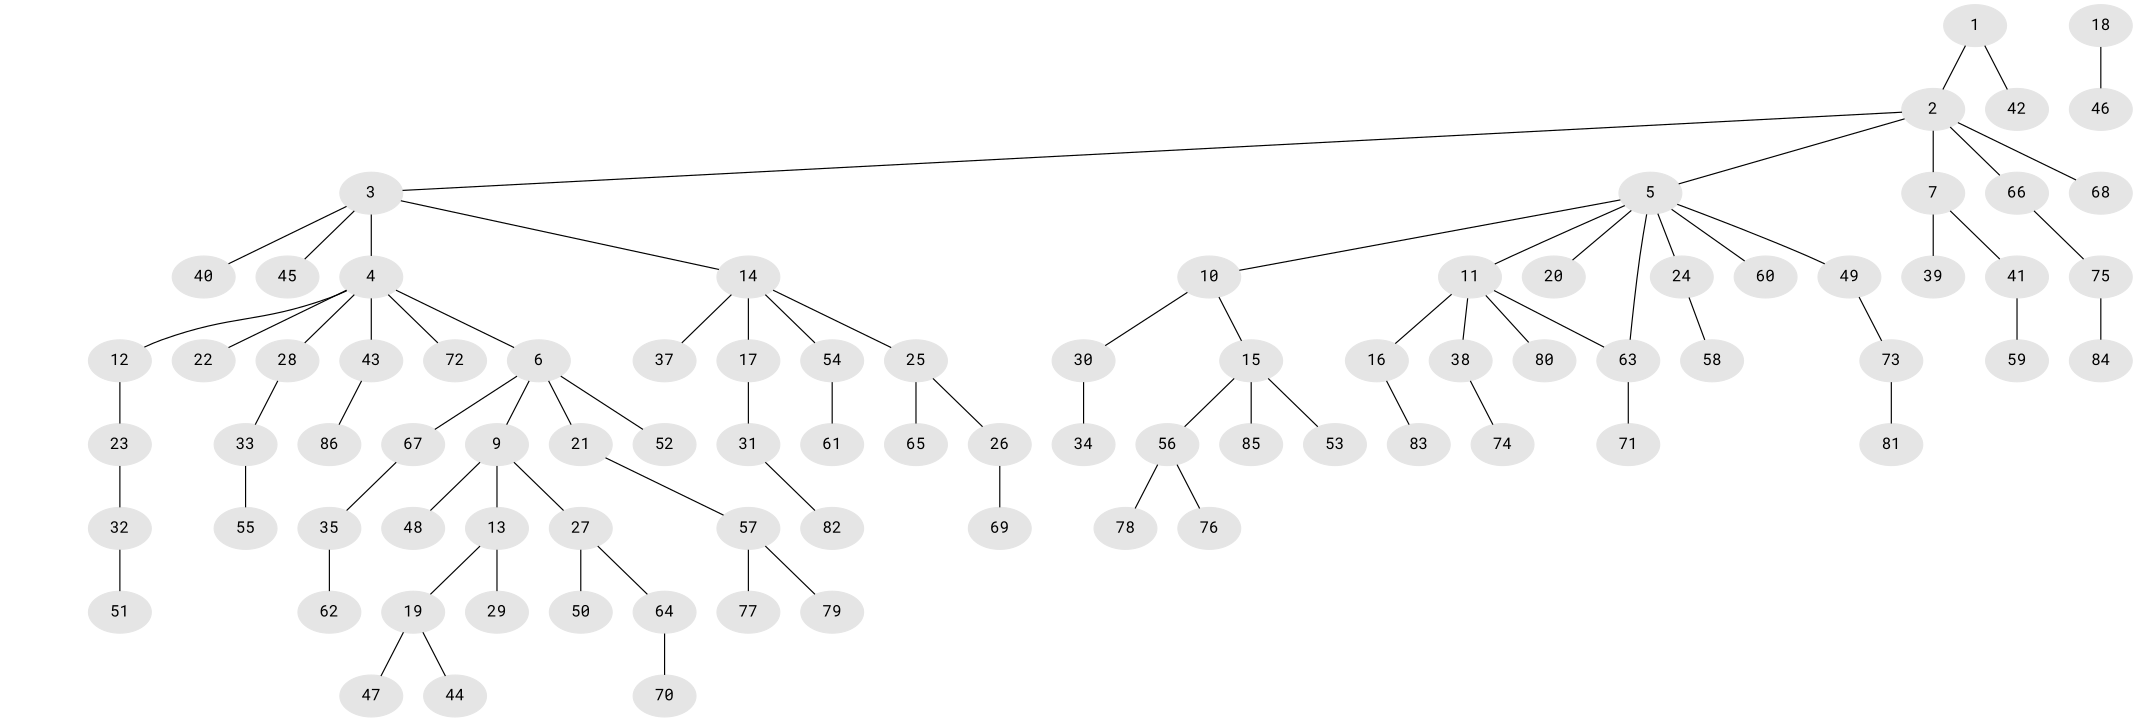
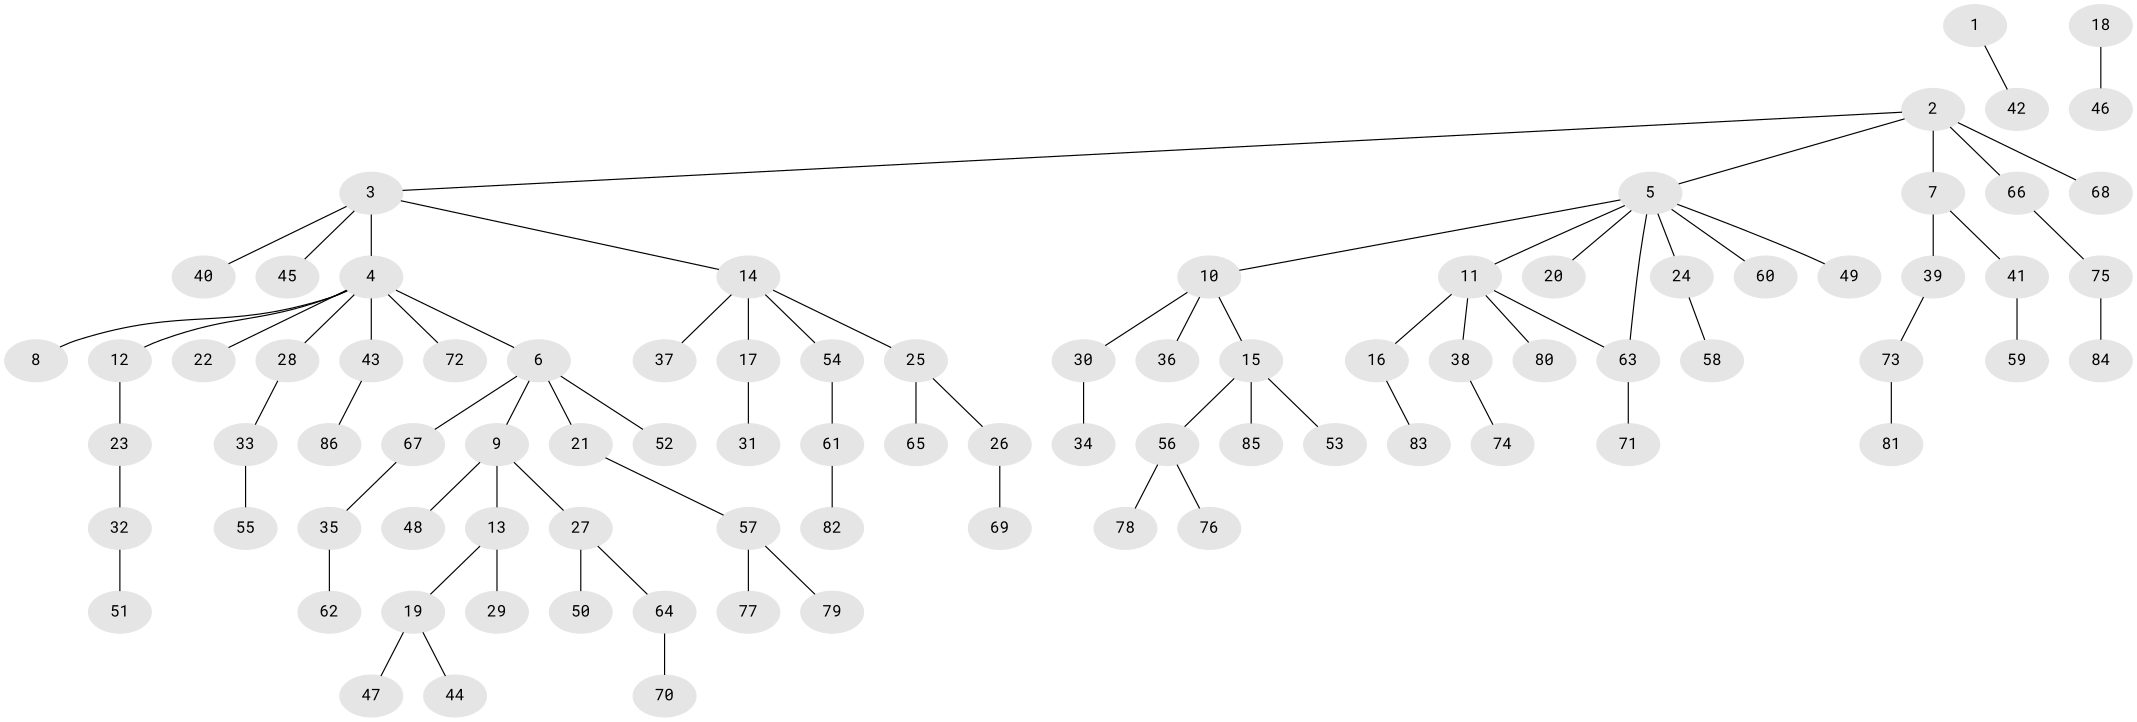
(1954, 68) -> none
(1870, 319) -> (1912, 319)
none -> (36, 361)
none -> (1167, 361)
(790, 486) -> (832, 487)
